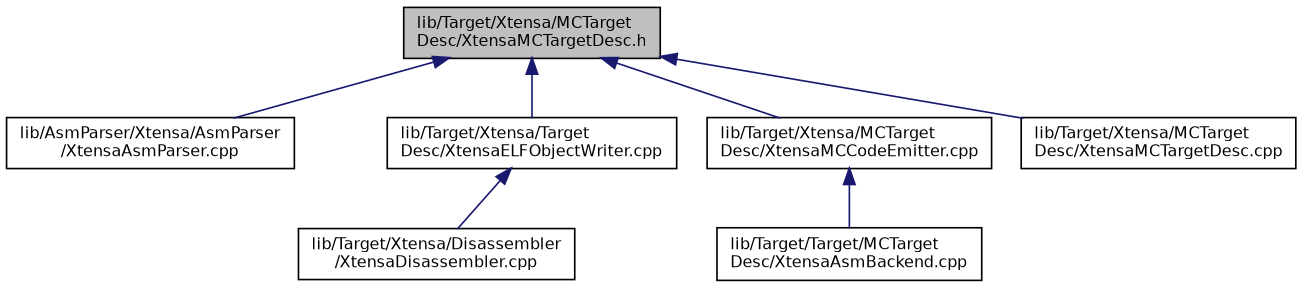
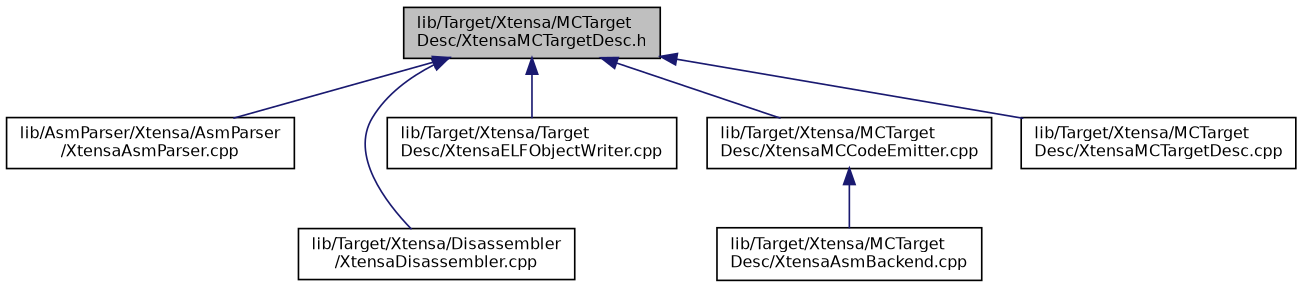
(479, 205) -> (366, 139)
(849, 254) -> (849, 254)
